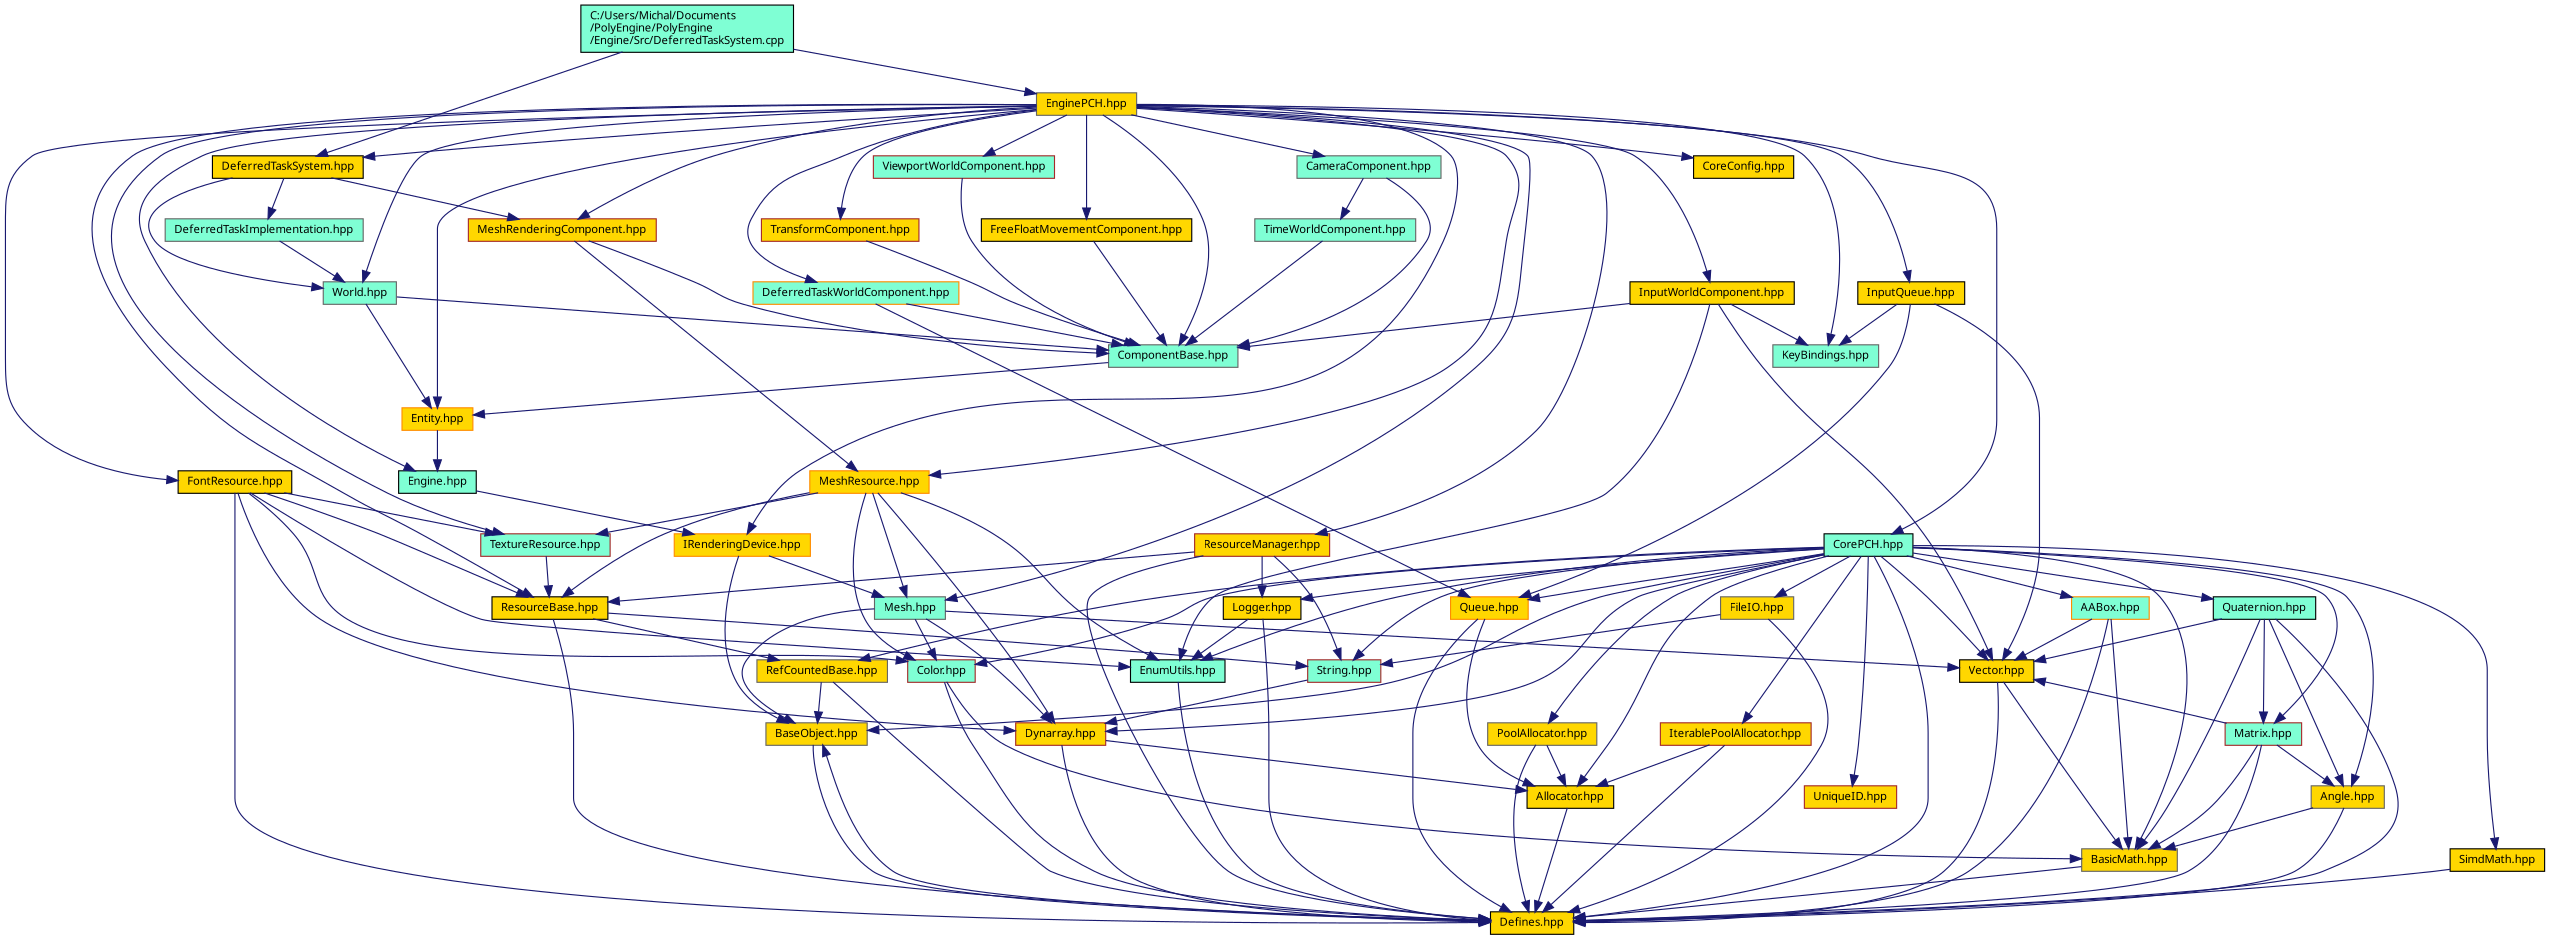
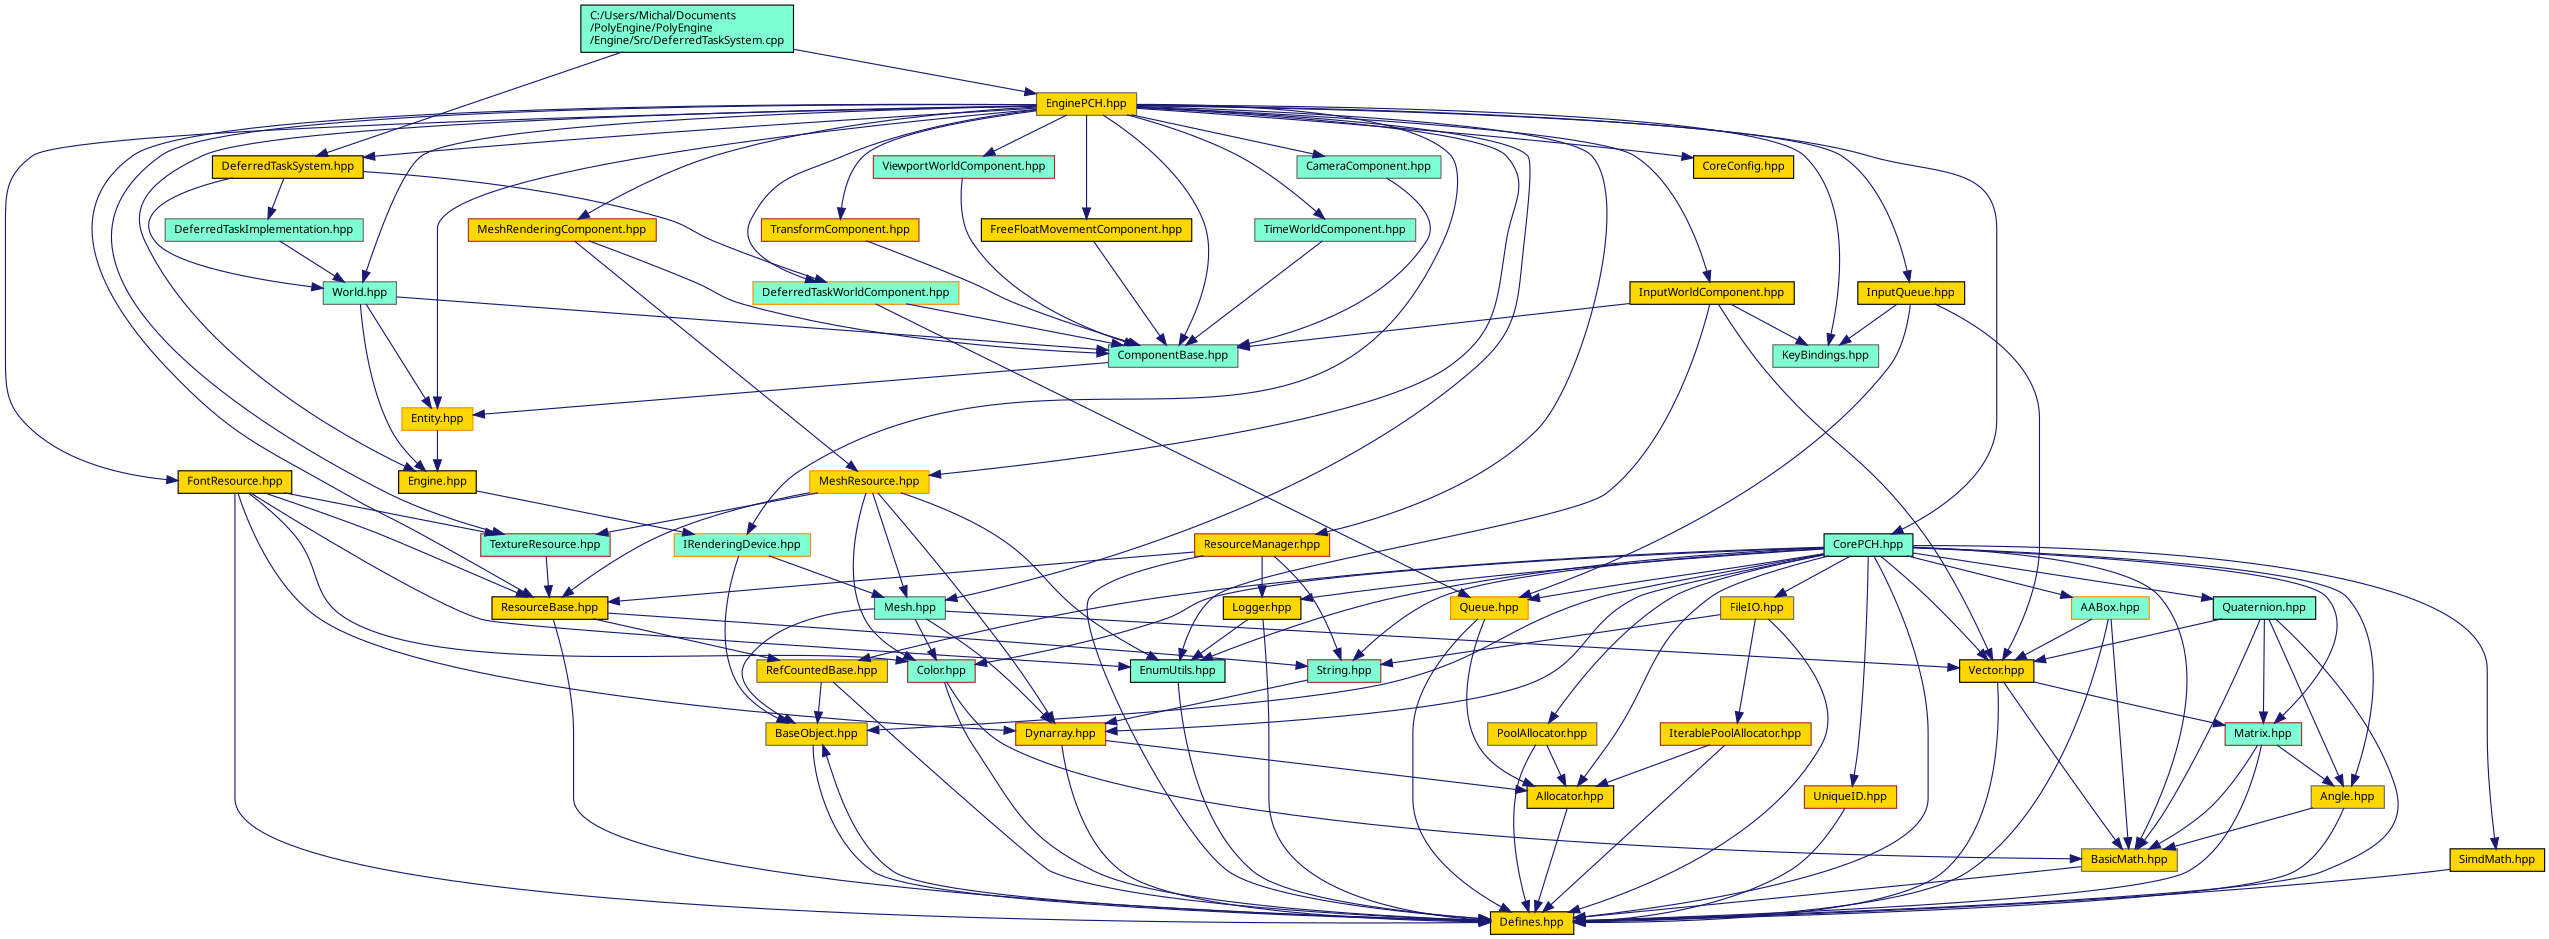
(1355, 194) -> (1228, 151)
(420, 197) -> (584, 199)
none -> (375, 389)
(437, 482) -> (437, 482)
(742, 545) -> (742, 545)
(1805, 635) -> (1747, 665)
(2136, 702) -> (2128, 704)
none -> (1779, 876)
